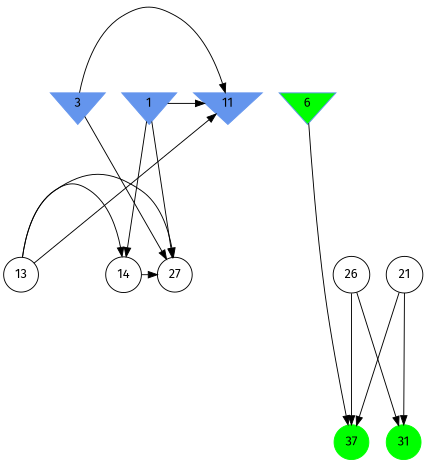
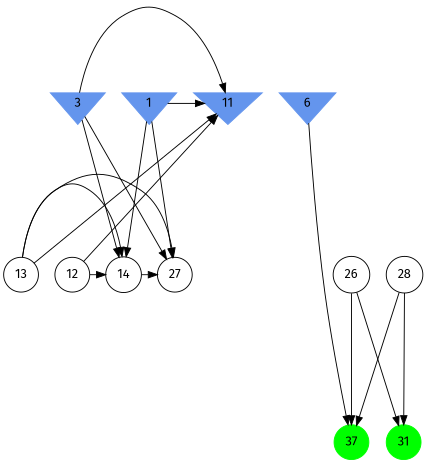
(308, 103) -> (308, 103)
none -> (99, 184)
none -> (72, 275)
(405, 275) -> (405, 275)
